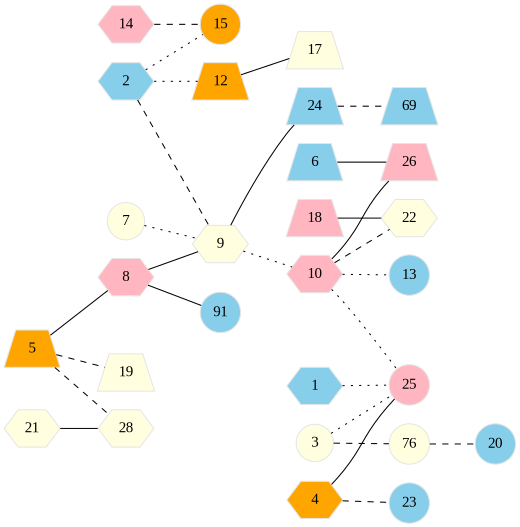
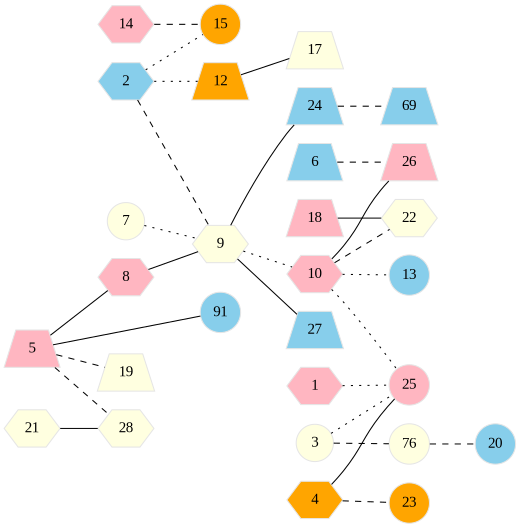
(362, 162) -> (362, 162)
(175, 295) -> (127, 330)
none -> (315, 330)
(32, 349) -> (32, 349)
(315, 386) -> (315, 386)
(409, 503) -> (409, 503)
